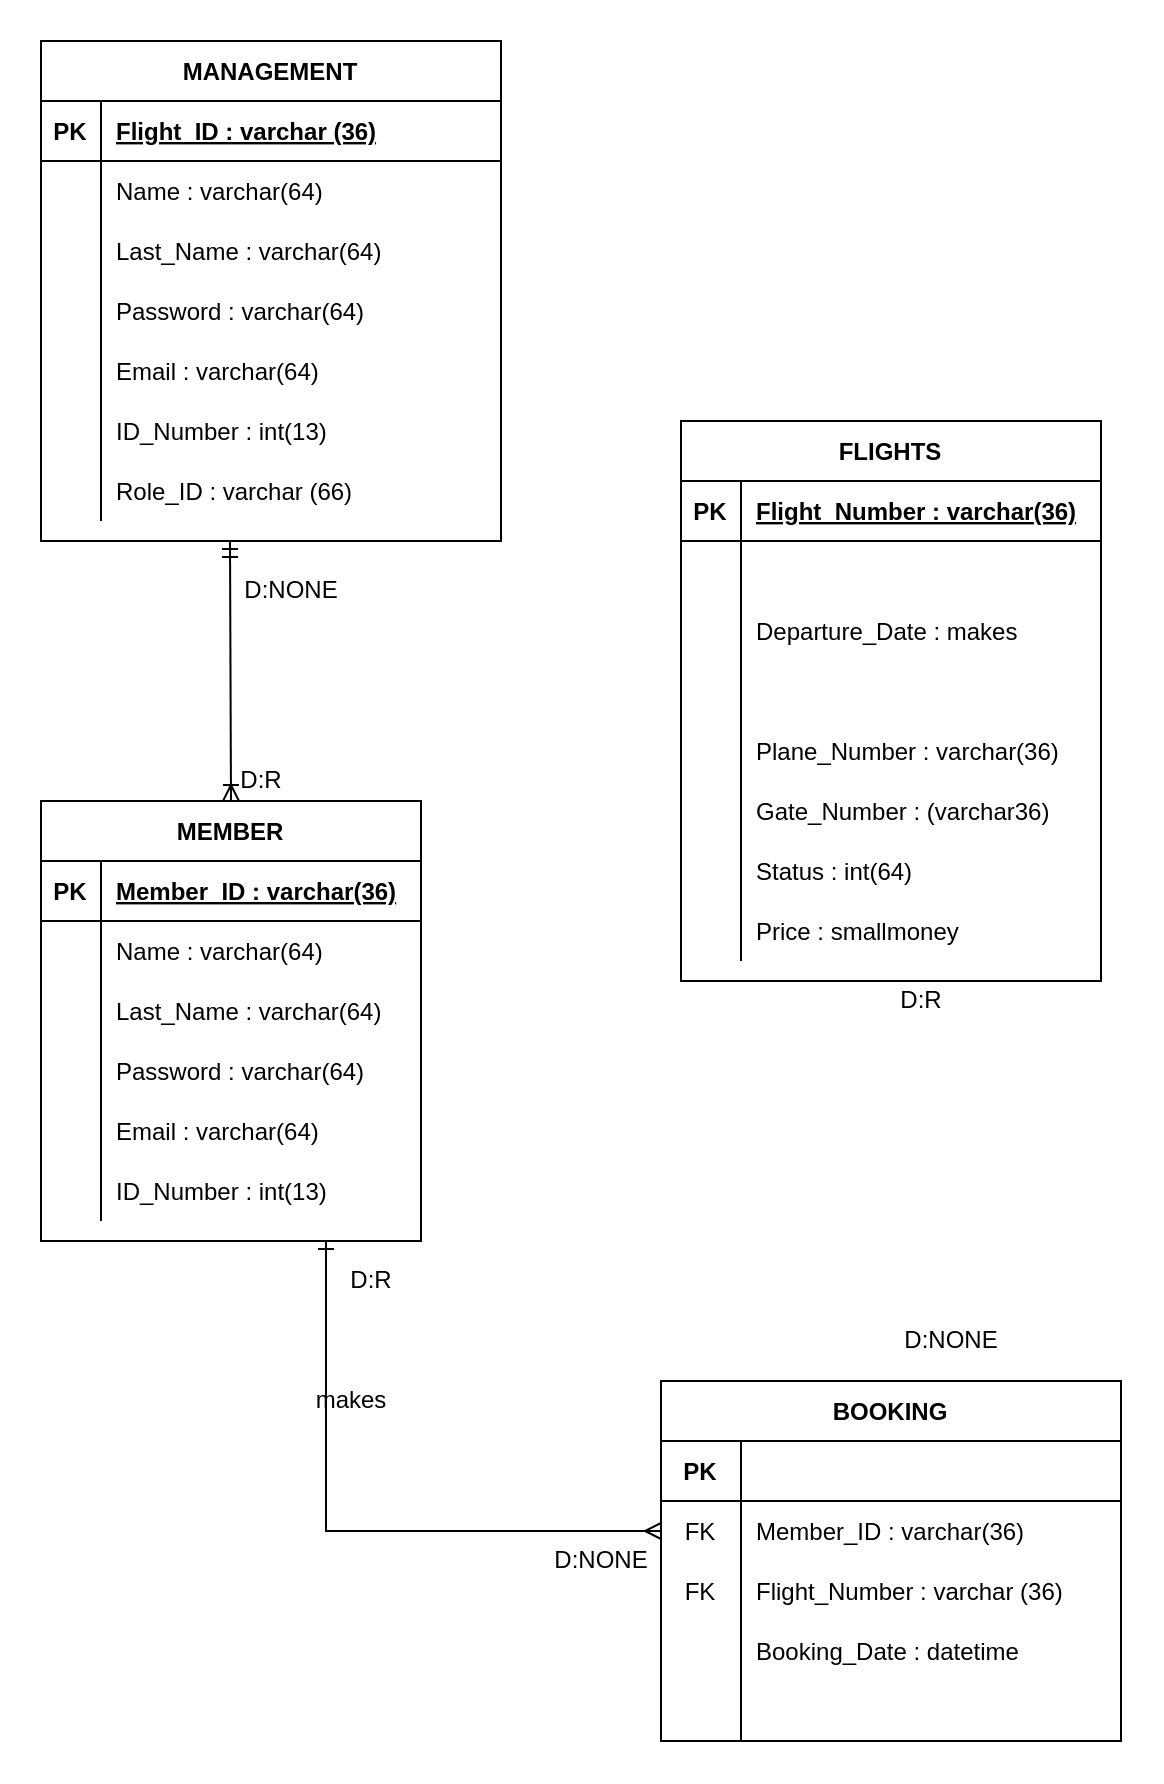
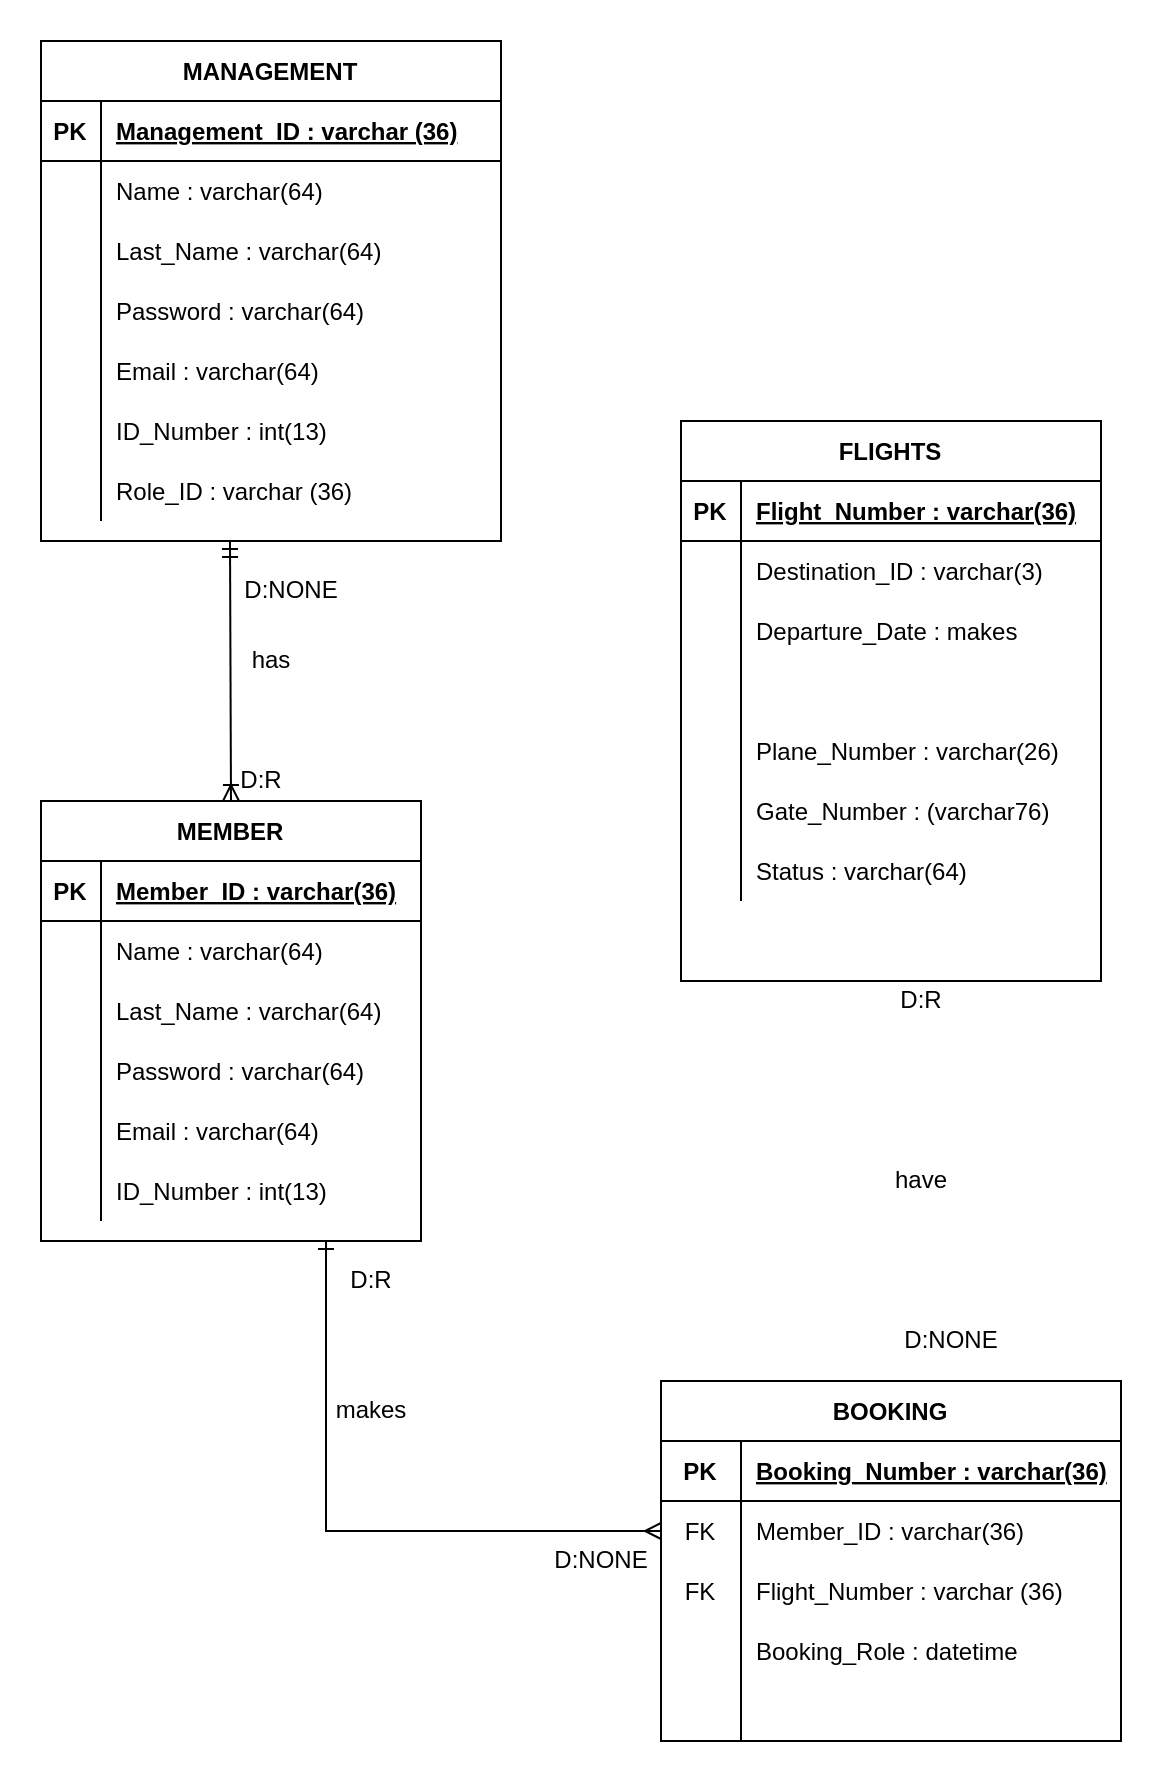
(259, 132) -> (292, 132)
(248, 492) -> (248, 492)
none -> (921, 571)
none -> (271, 661)
(918, 752) -> (918, 752)
(915, 812) -> (915, 812)
(851, 872) -> (881, 872)
(921, 931) -> none
none -> (921, 1181)
(351, 1401) -> (371, 1411)
none -> (931, 1471)
(895, 1652) -> (892, 1652)
